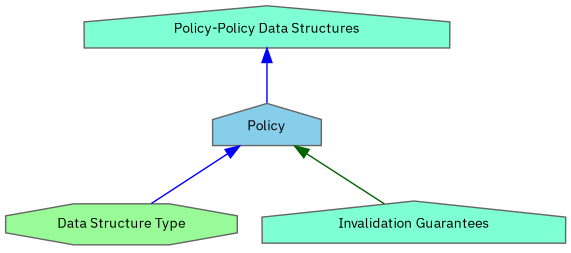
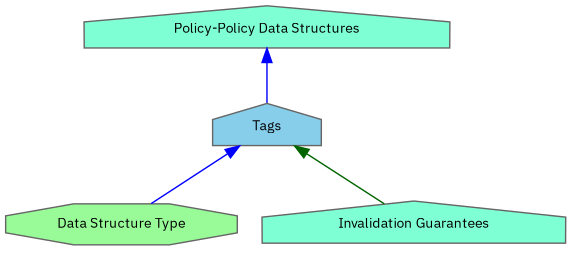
(267, 127) -> (267, 127)
